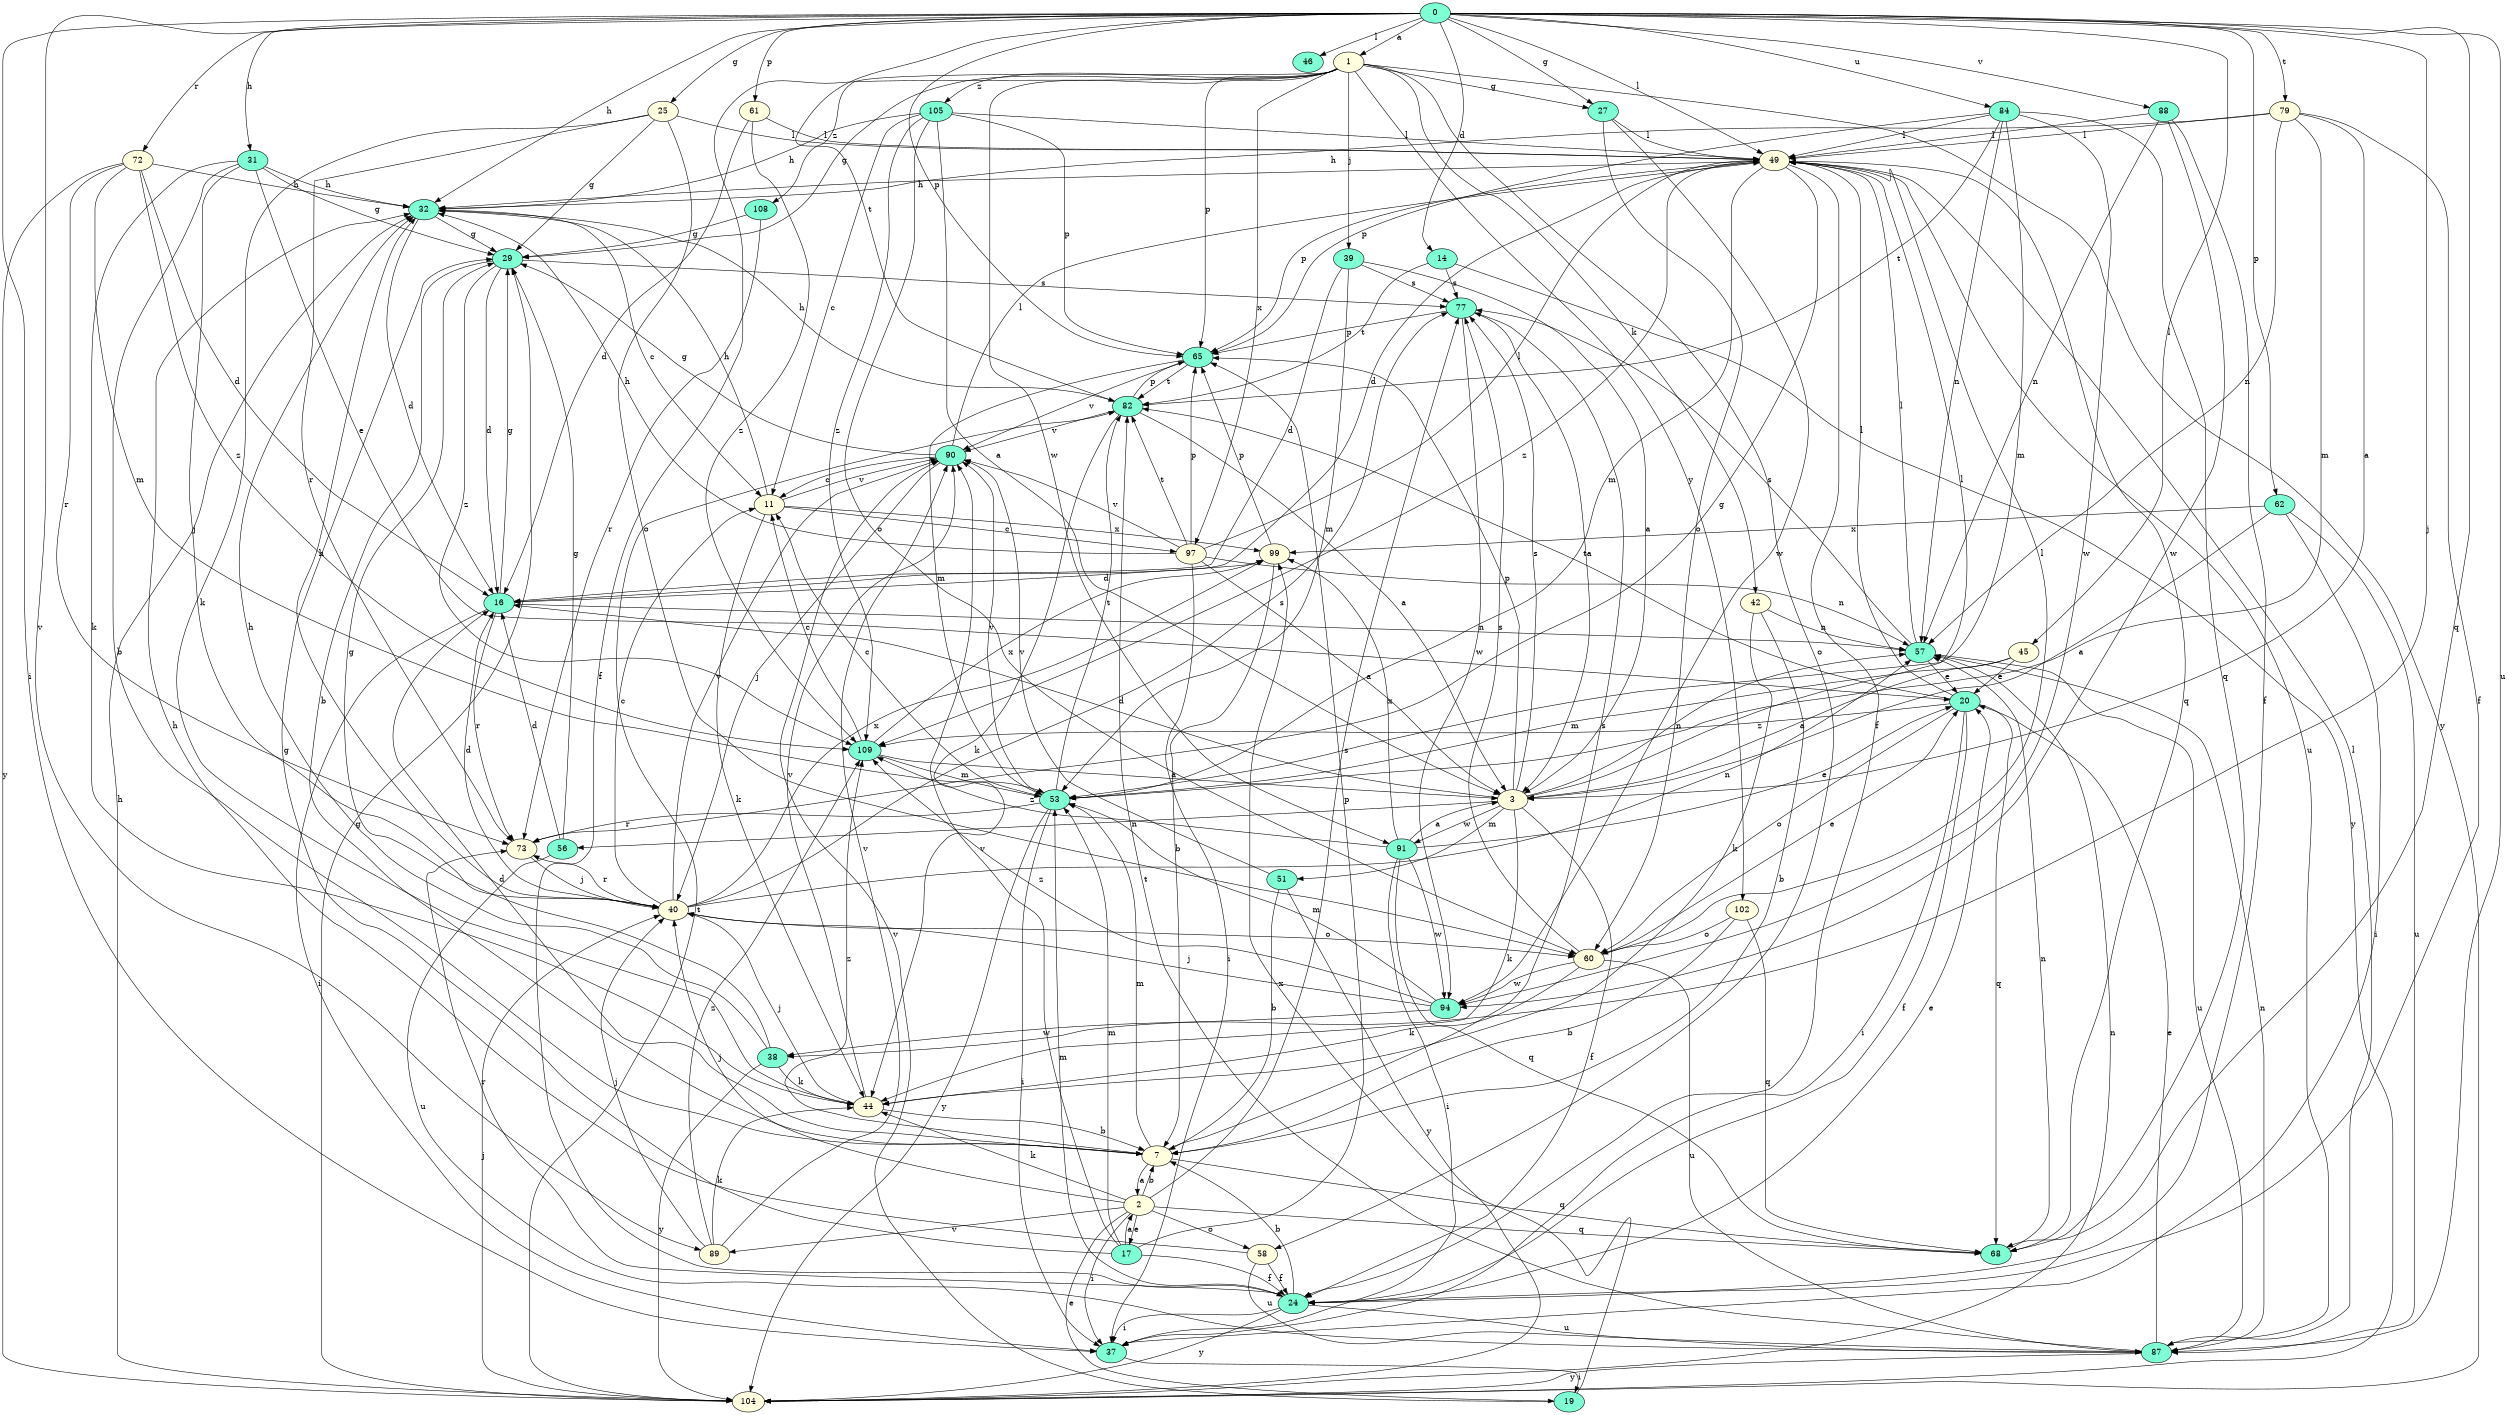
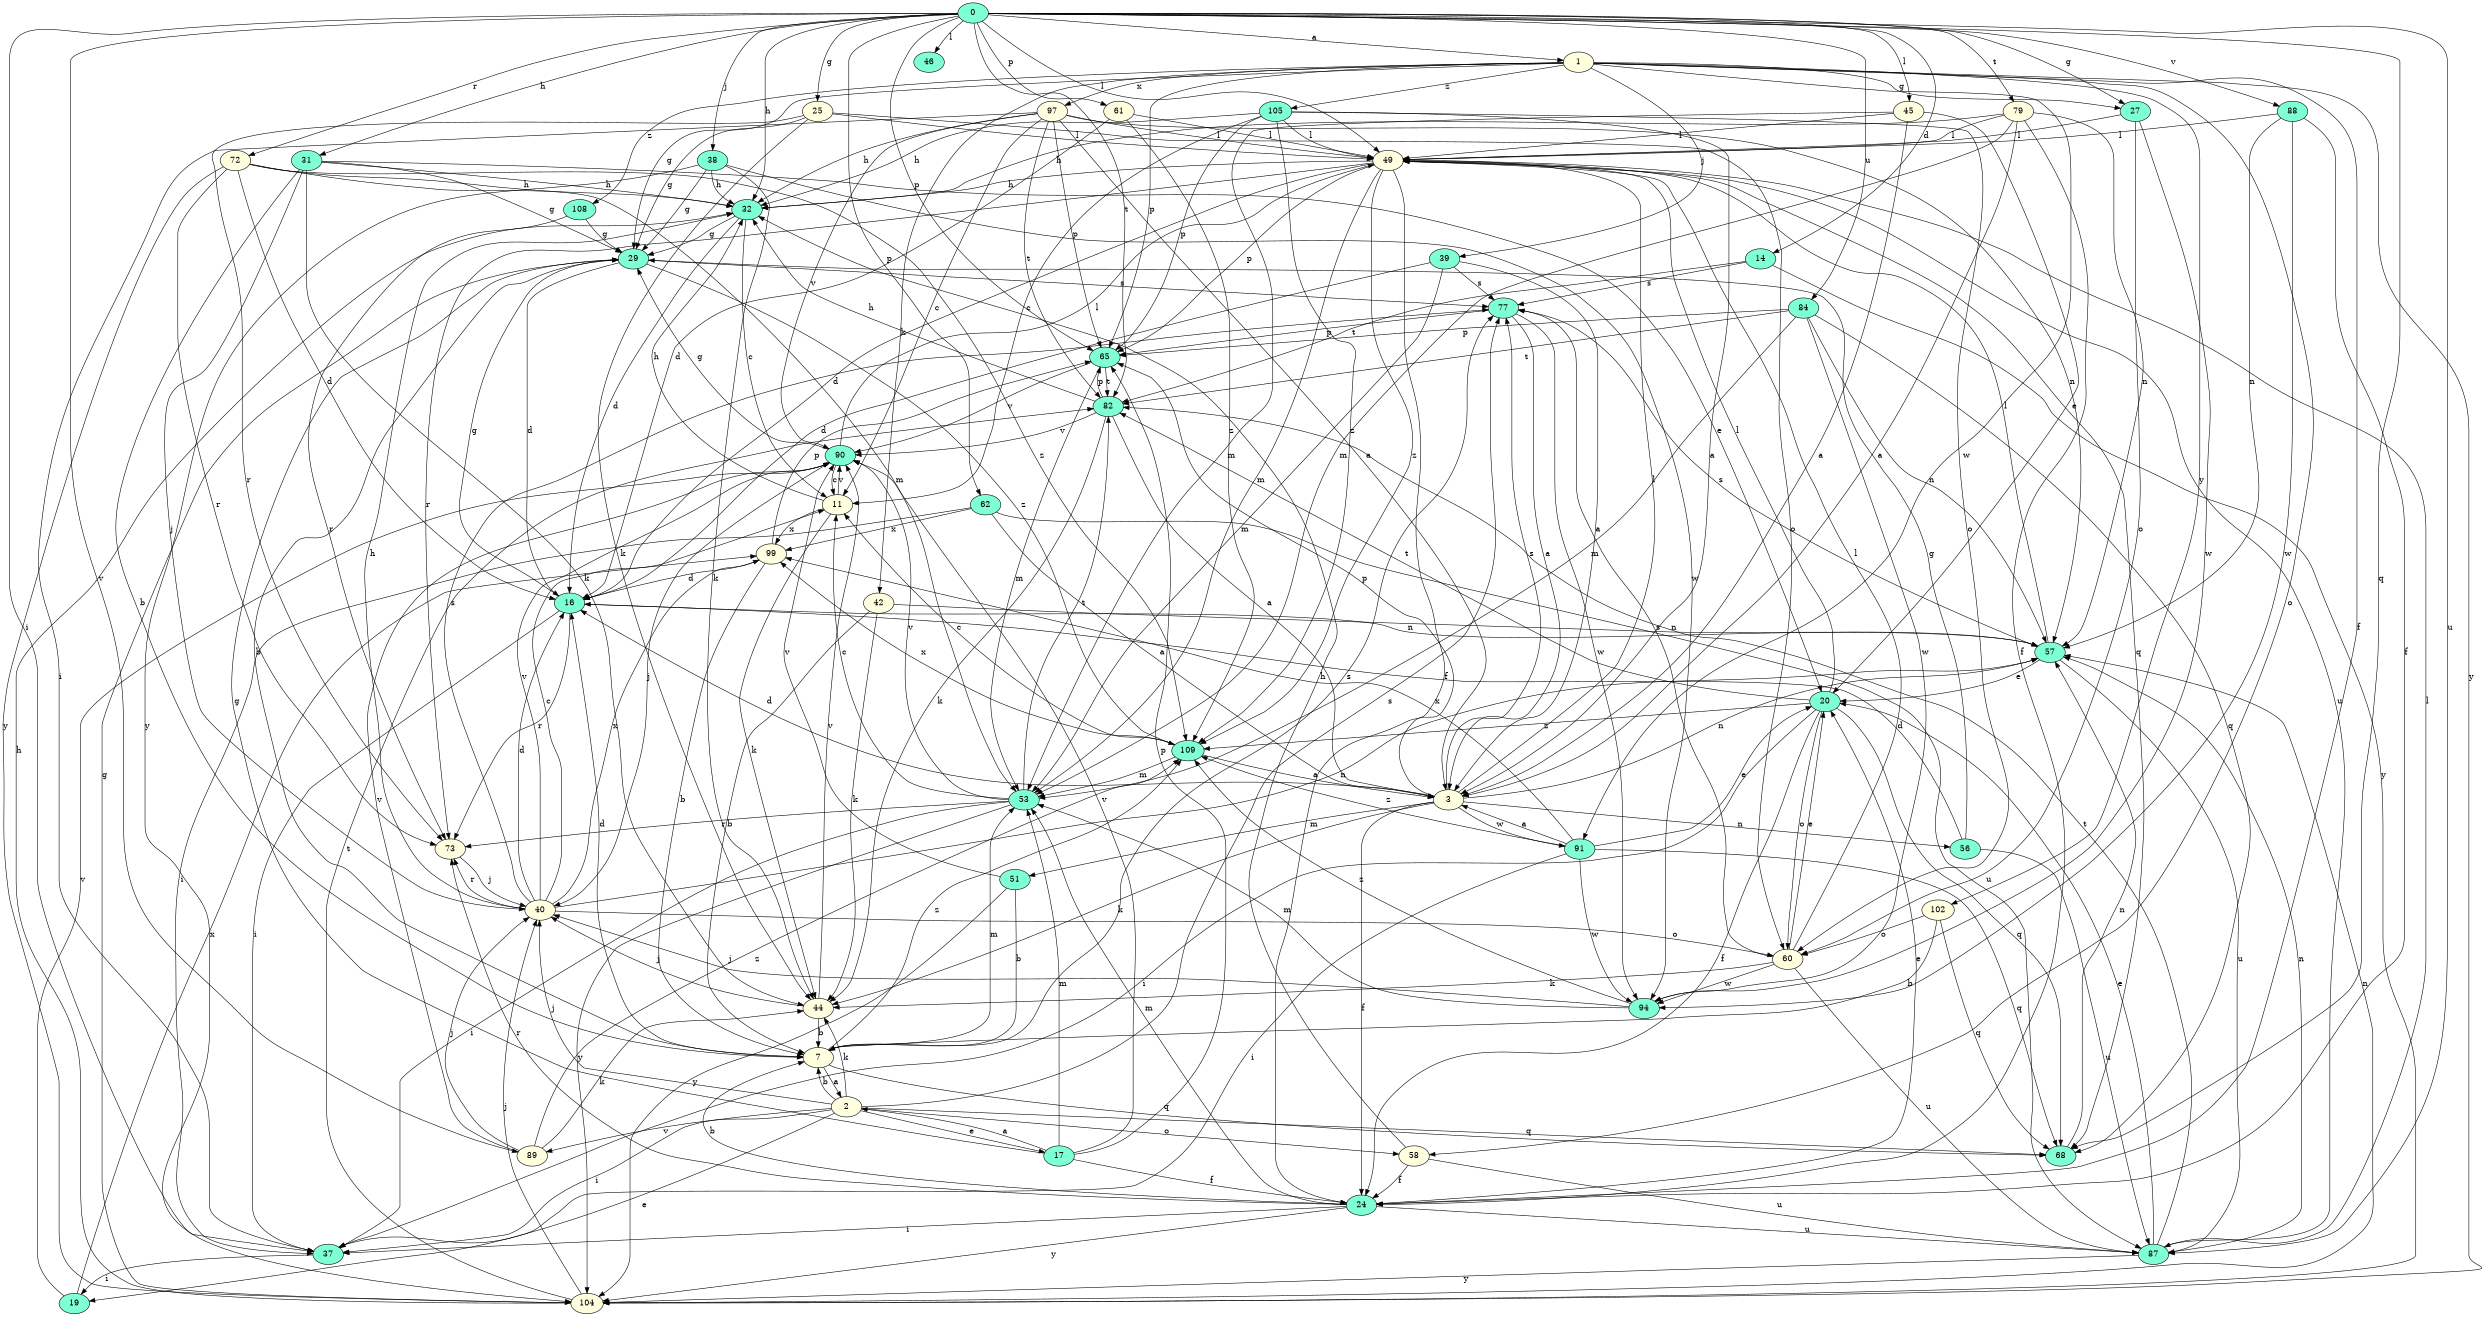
(1892, 135) -> (1639, 137)
(1722, 505) -> (428, 505)
(977, 529) -> (935, 298)
(1079, 1026) -> (1518, 266)
